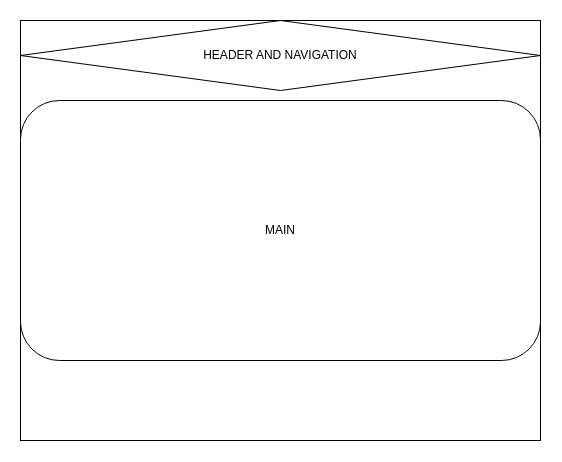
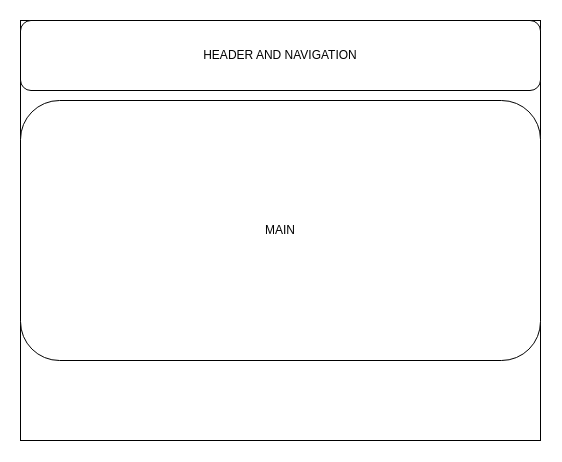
(281, 56) -> (281, 56)
